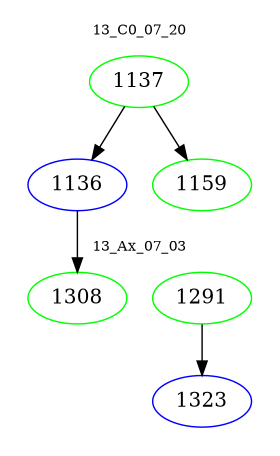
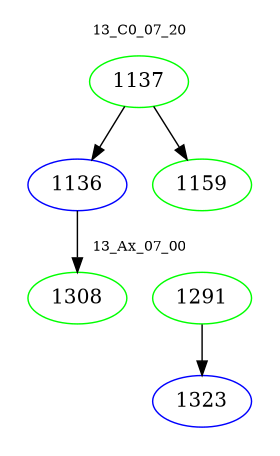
(140, 247) -> (140, 247)
